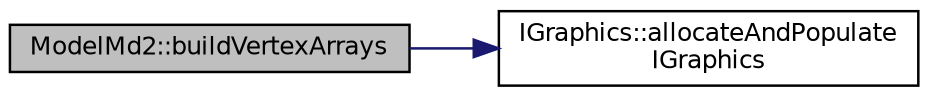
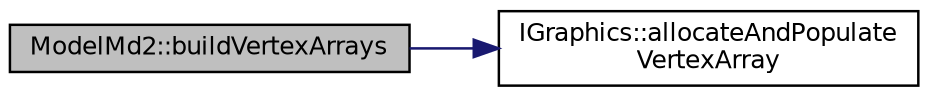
(709, 48) -> (709, 48)
